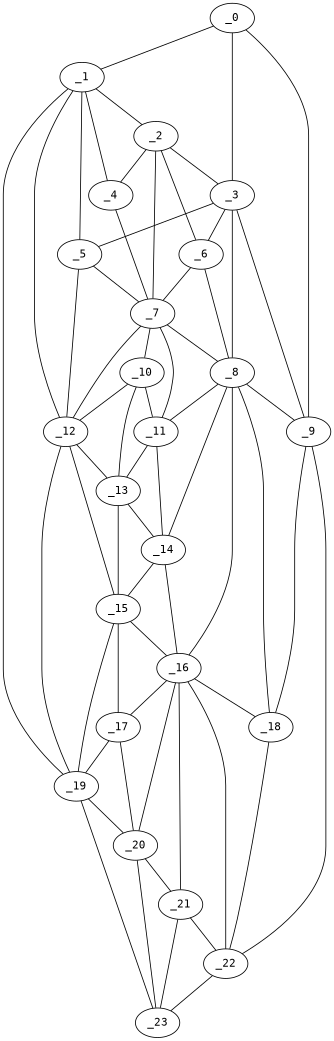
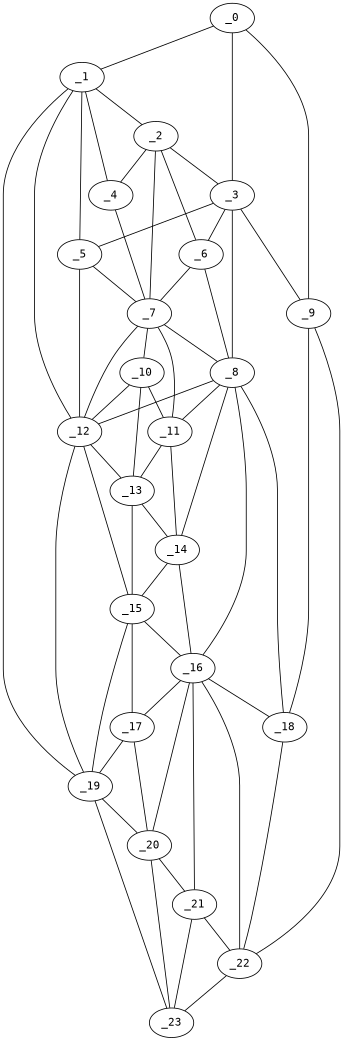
(270, 402) -> (162, 400)
